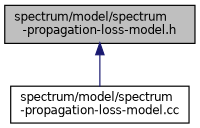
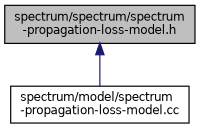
(100, 24) -> (100, 24)
